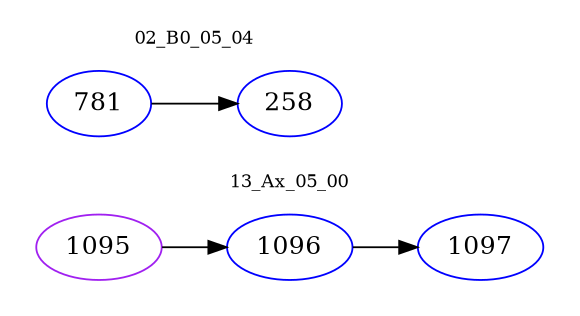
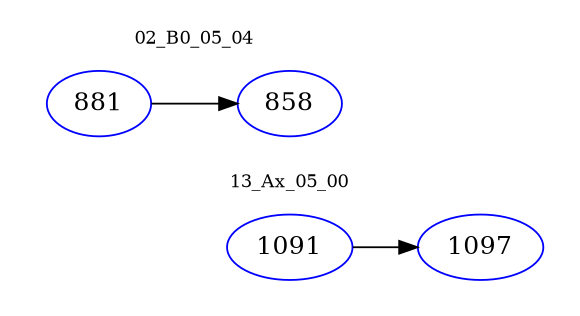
(99, 104) -> (99, 104)
(290, 104) -> (290, 104)
(99, 247) -> none
(290, 247) -> (290, 247)
